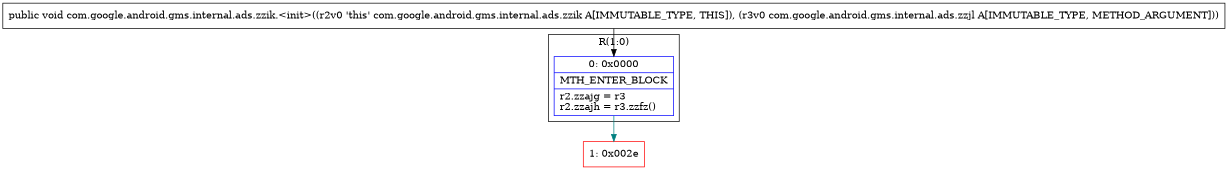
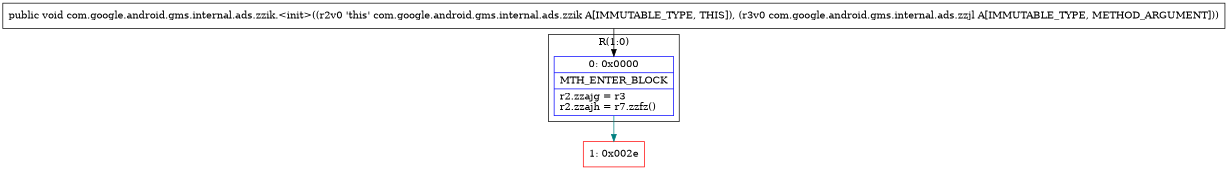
(608, 107) -> (608, 107)
